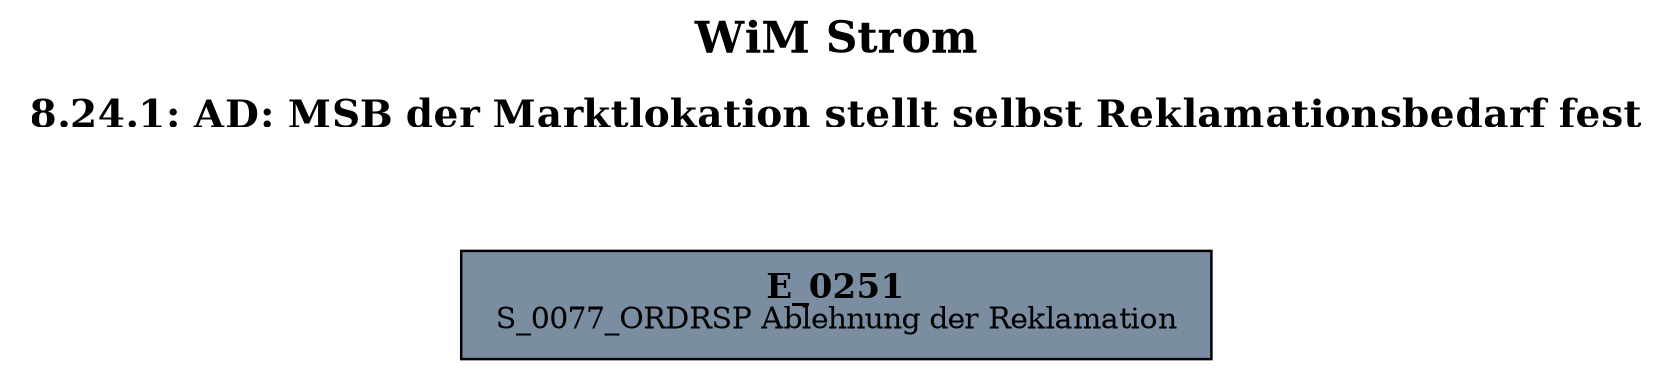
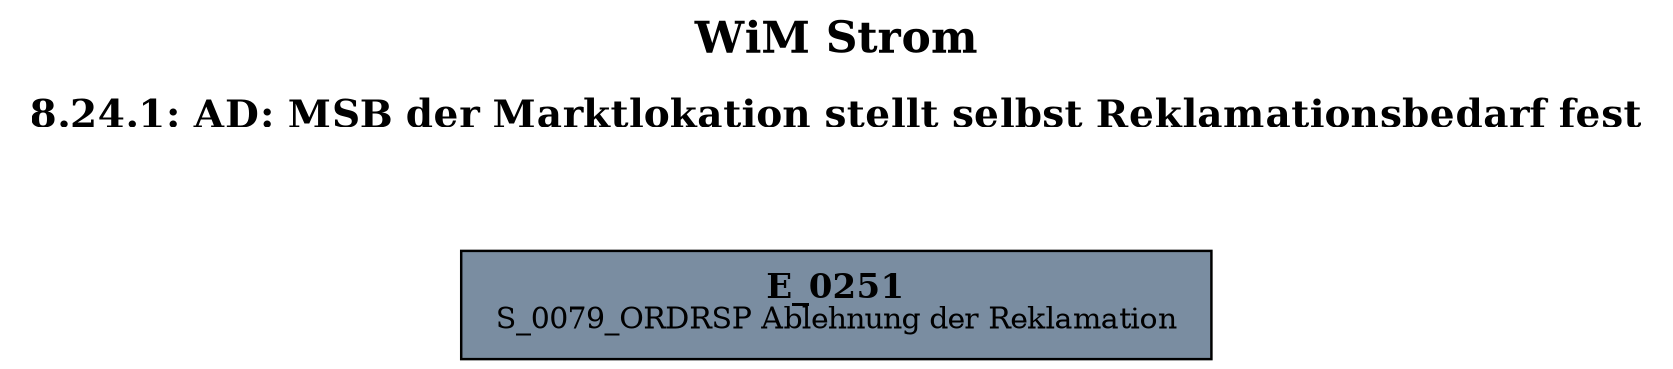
(836, 320) -> (836, 320)
